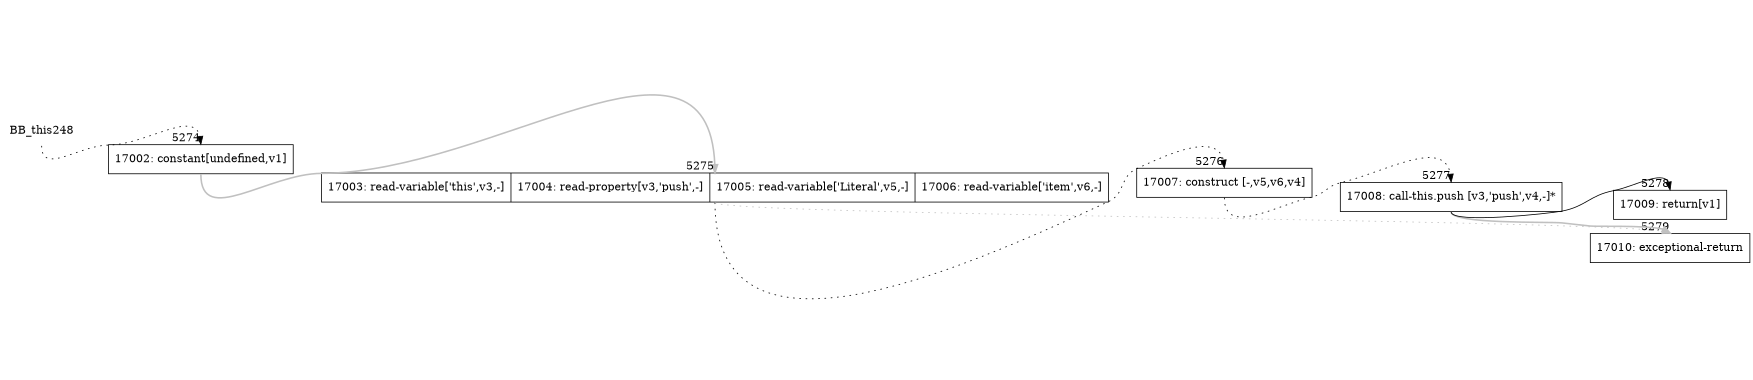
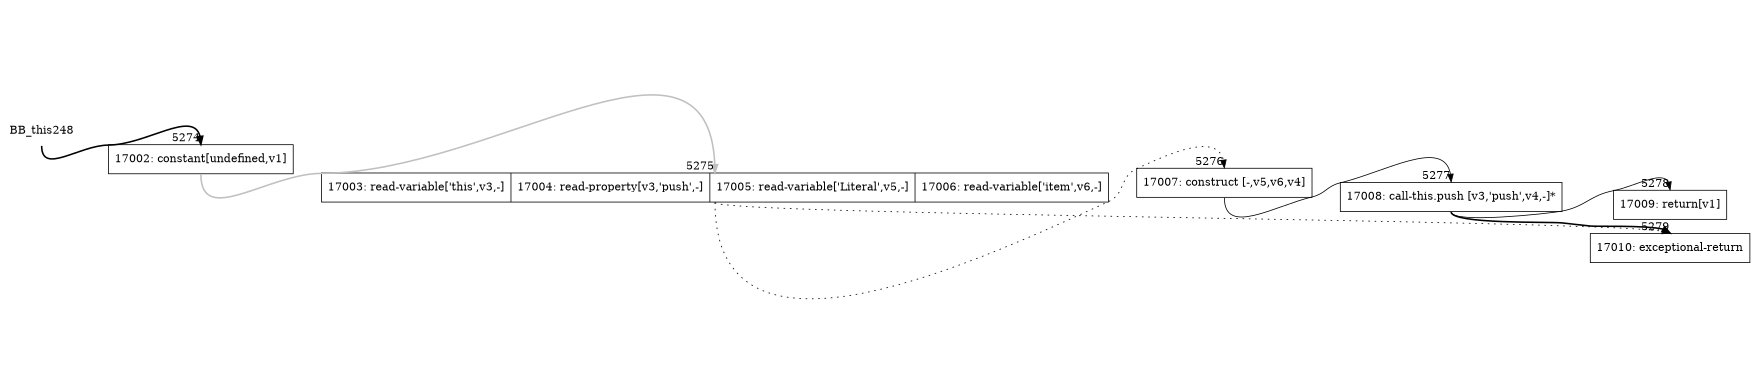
(119, 144) -> (119, 144)
(1334, 185) -> (1334, 185)
(1189, 218) -> (1189, 218)
(1556, 223) -> (1556, 223)
